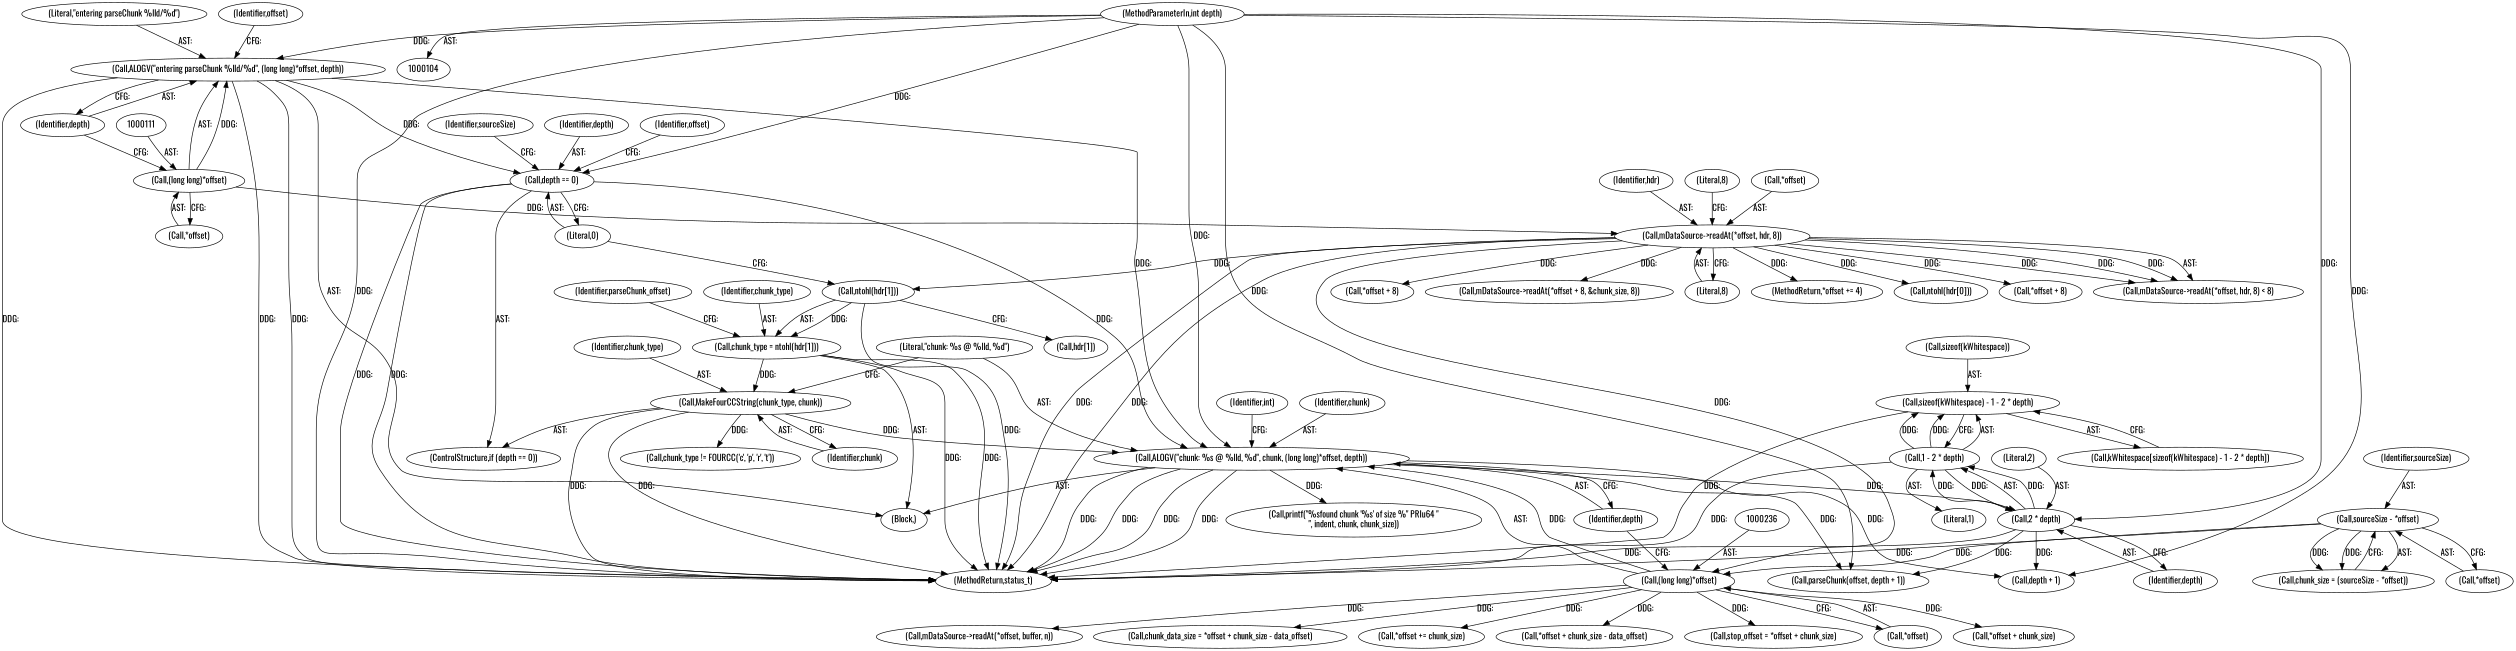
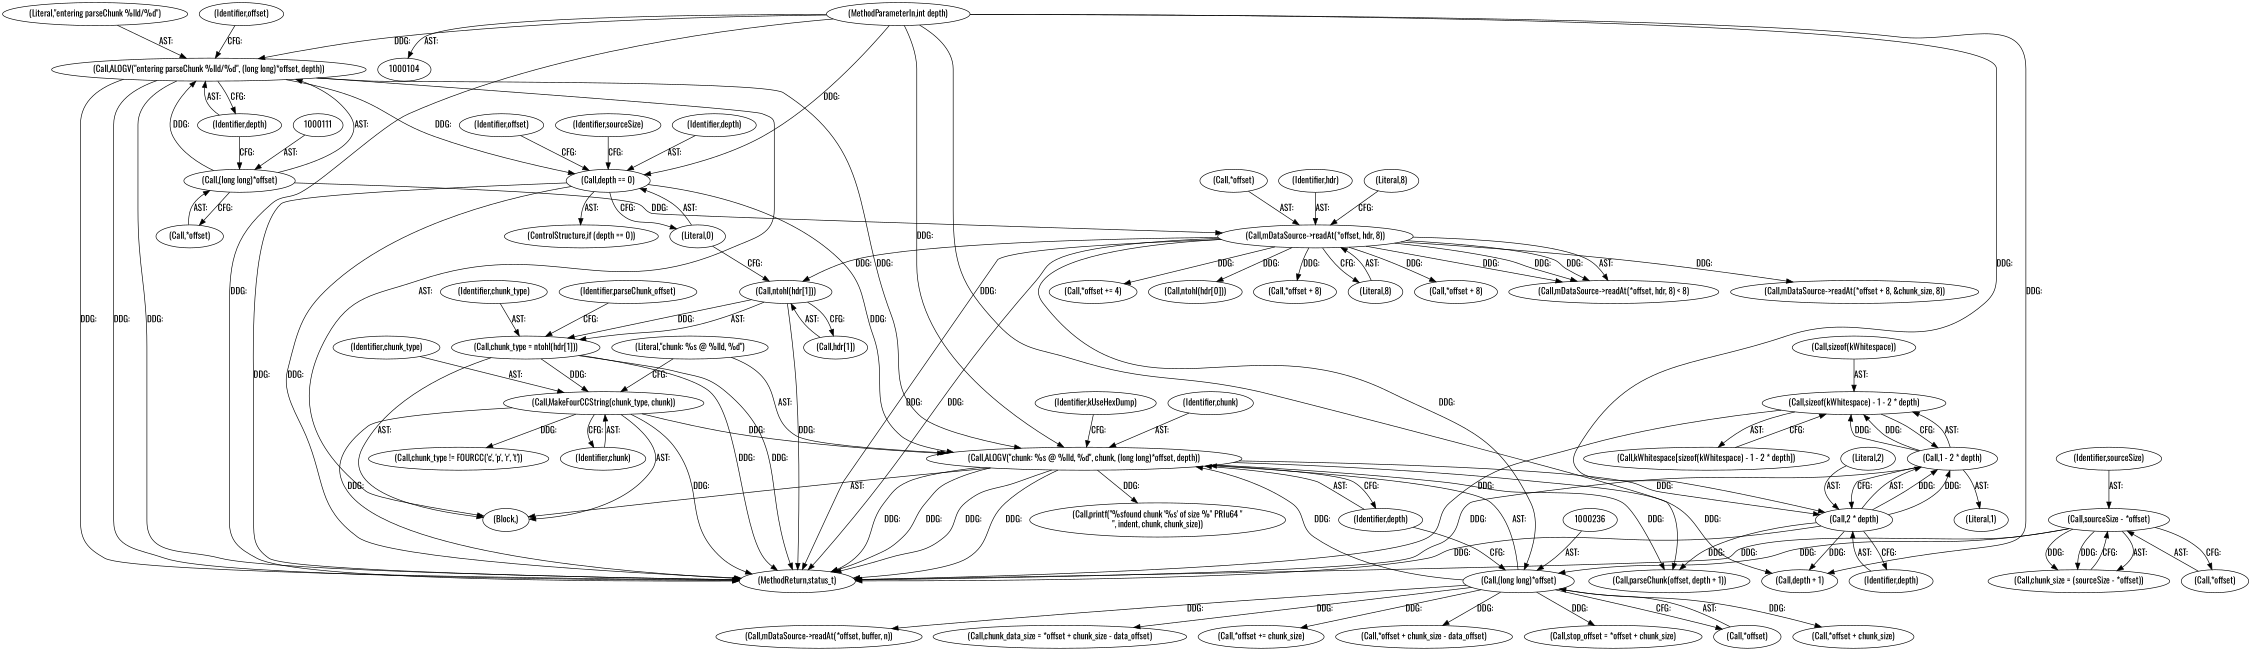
(1817, 292) -> (1093, 292)
none -> (805, 325)
(1252, 403) -> (1096, 403)
(582, 419) -> (630, 490)
(1981, 486) -> (1866, 486)
